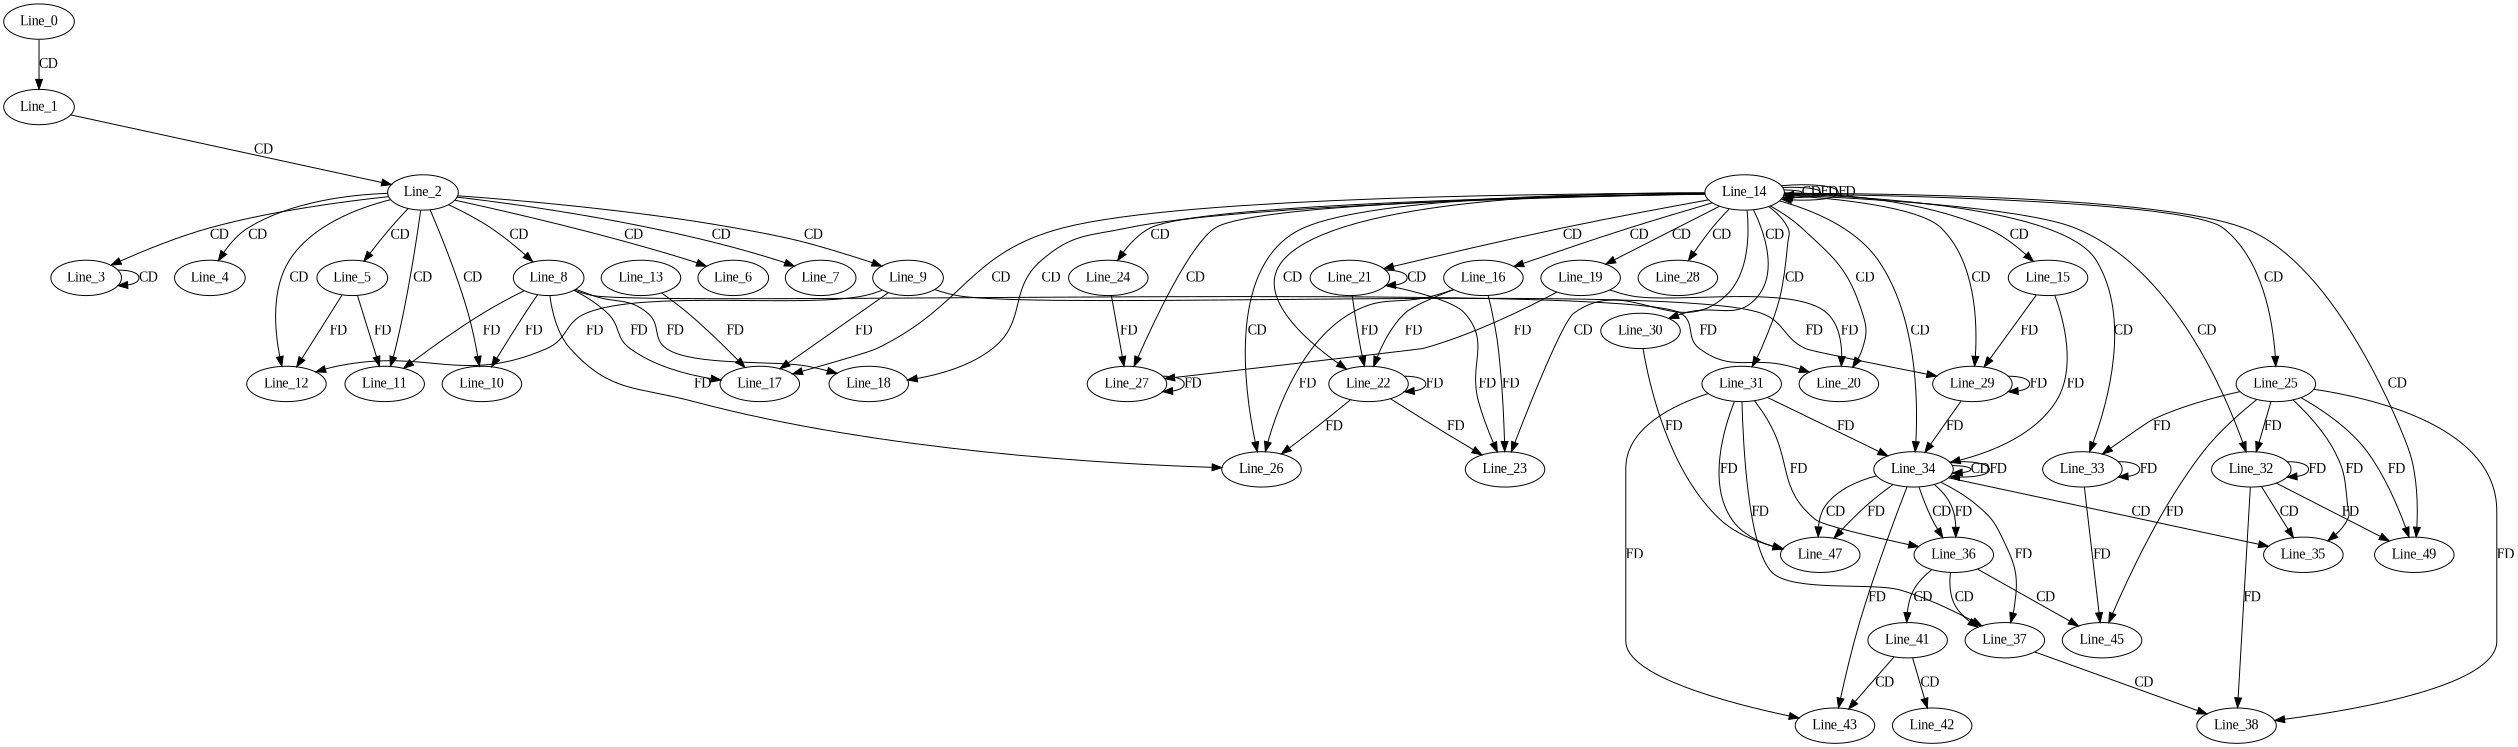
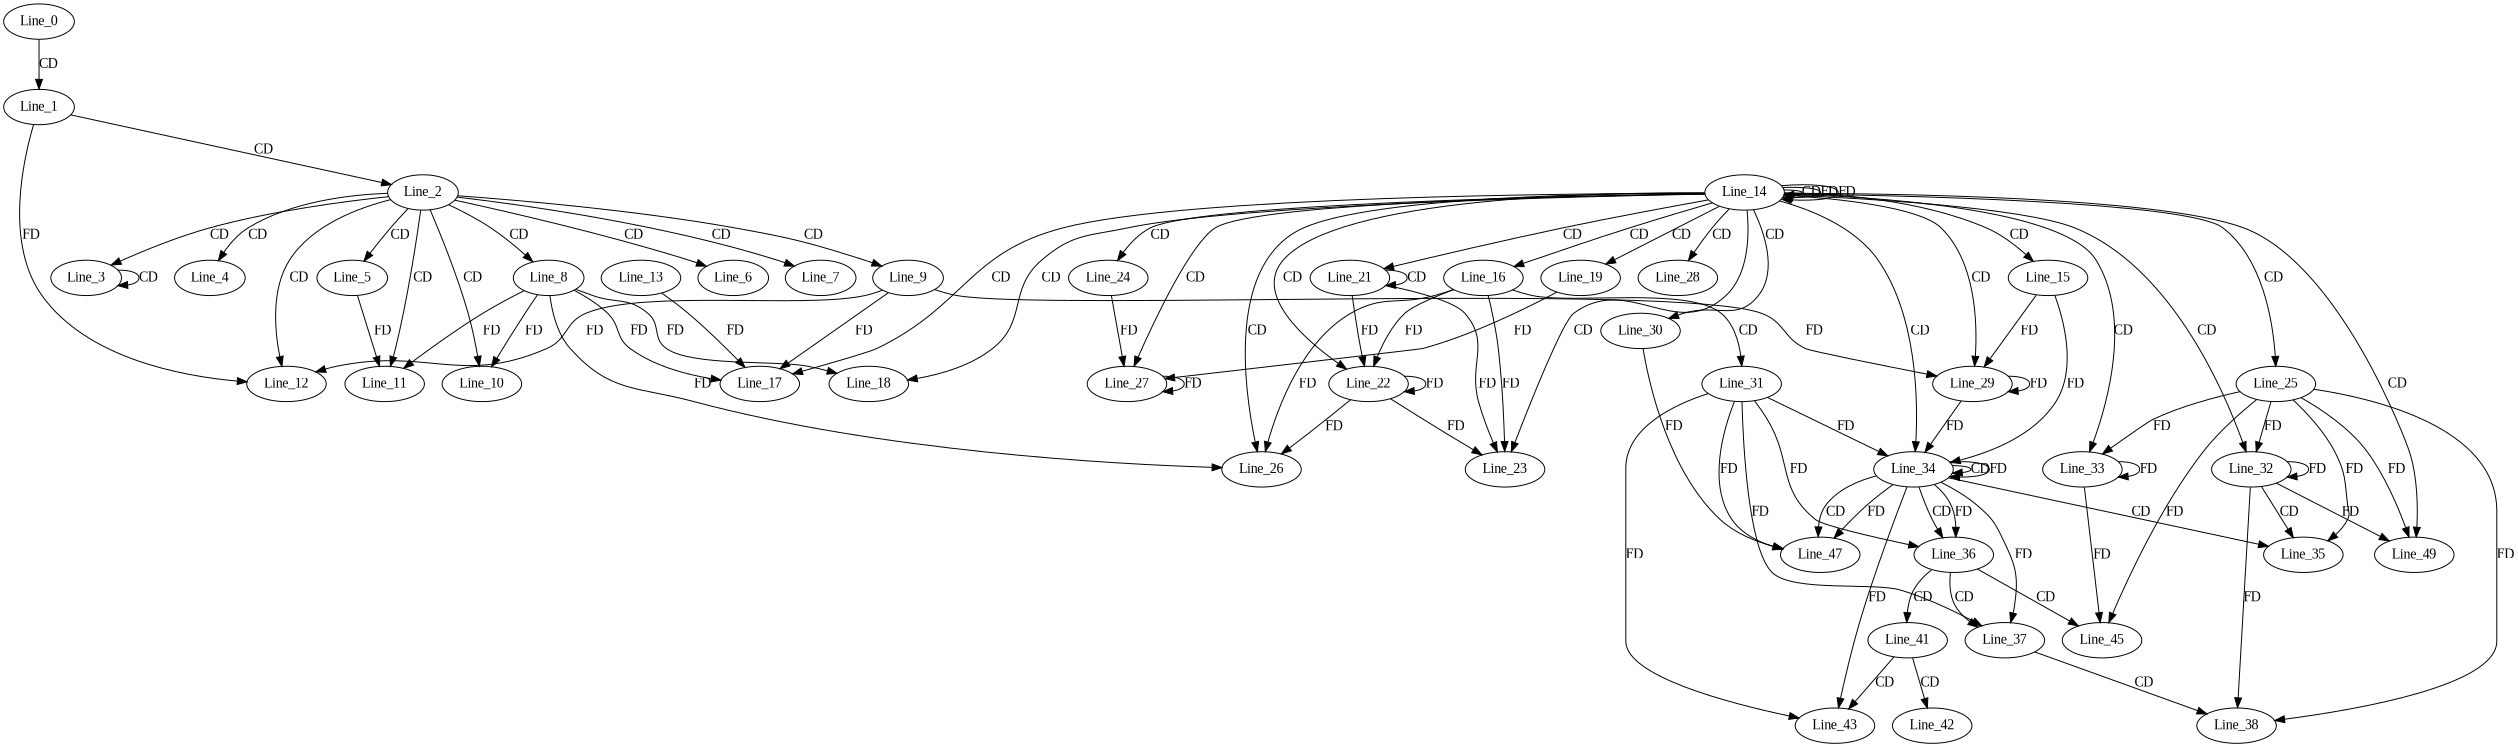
(1783, 280) -> (1642, 298)
(322, 327) -> (56, 312)
(1839, 384) -> none
